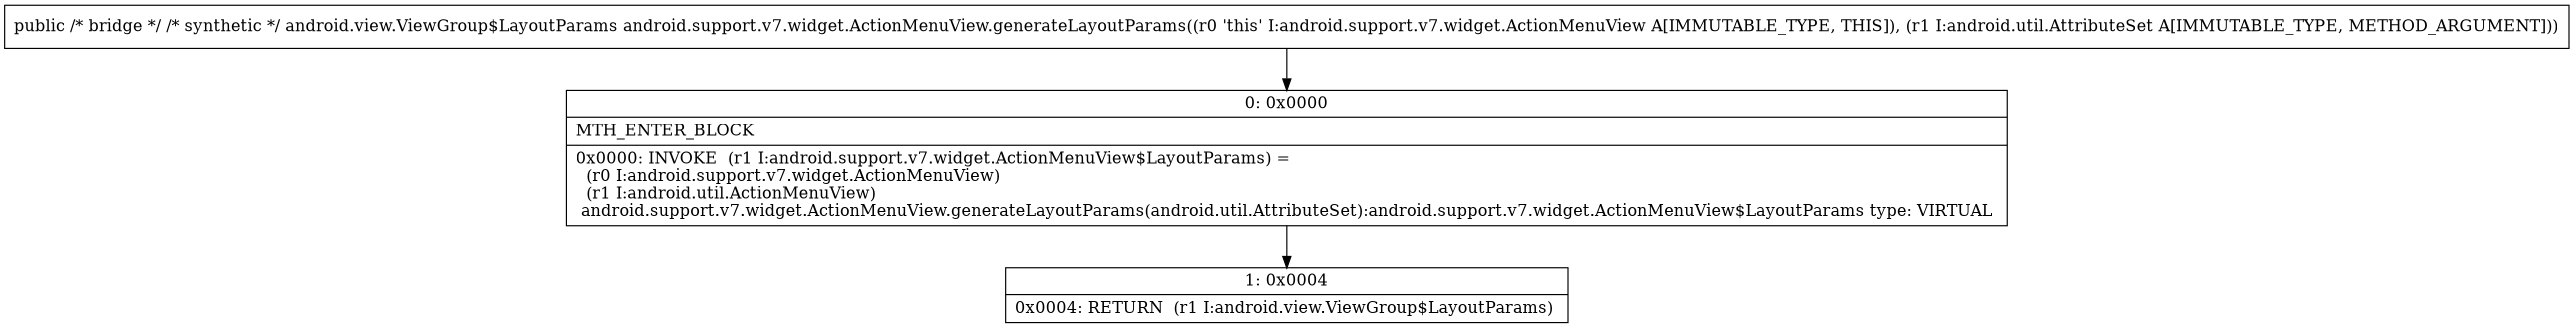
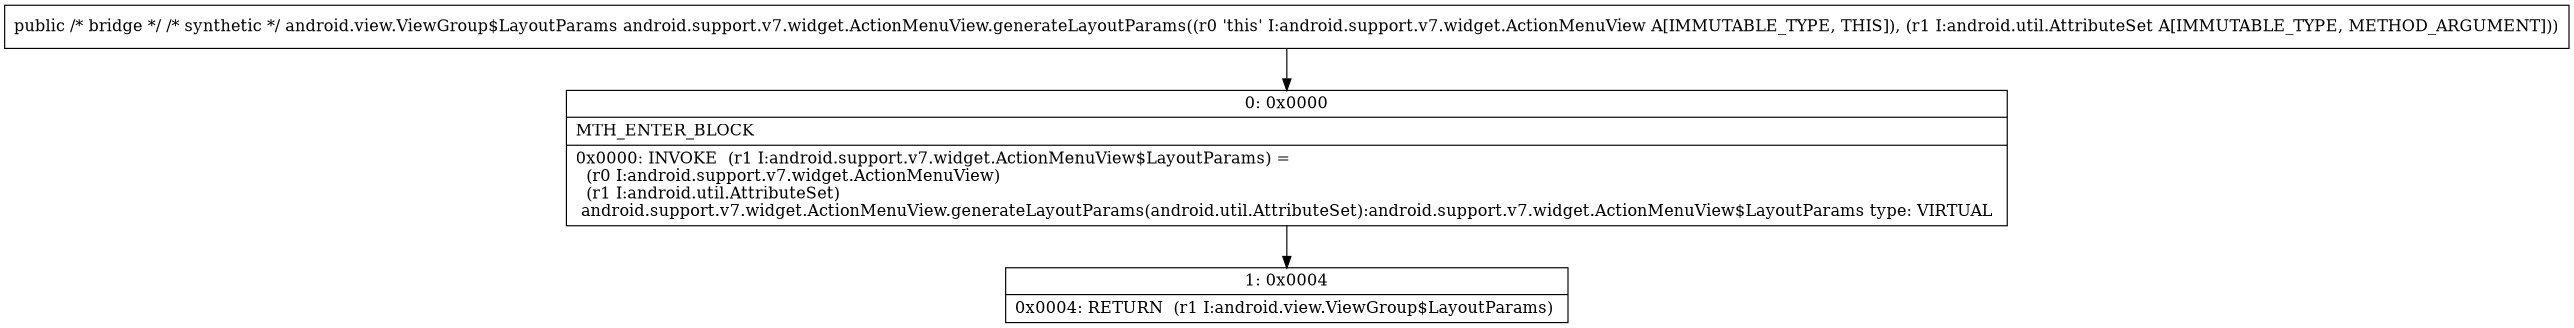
(726, 194) -> (708, 194)
